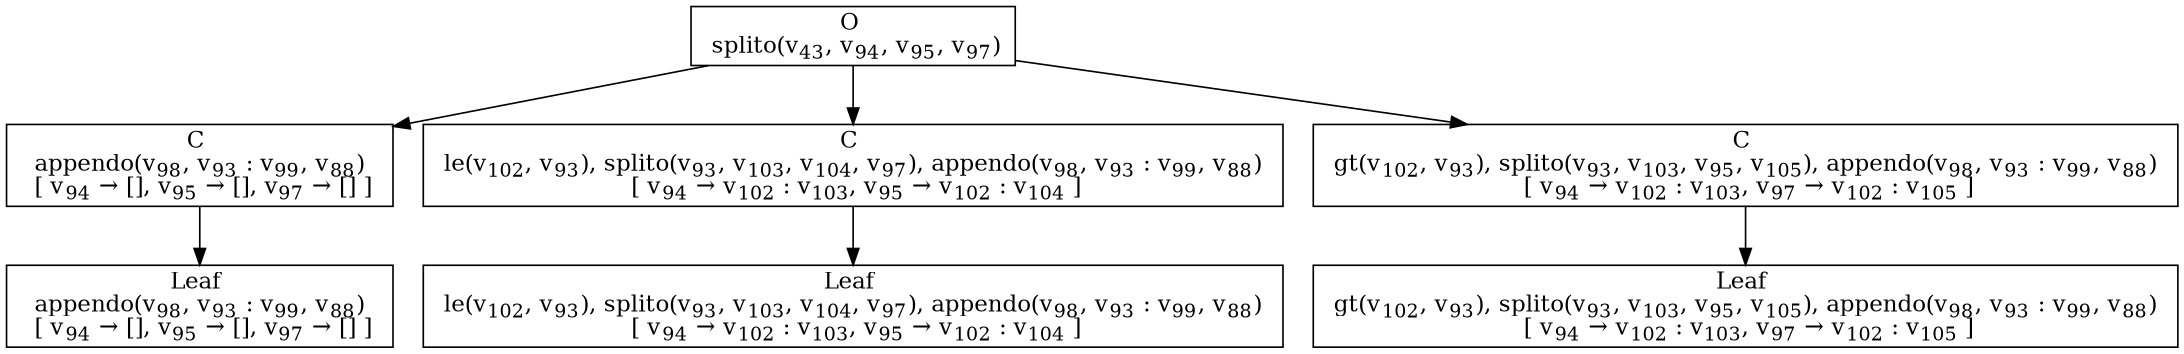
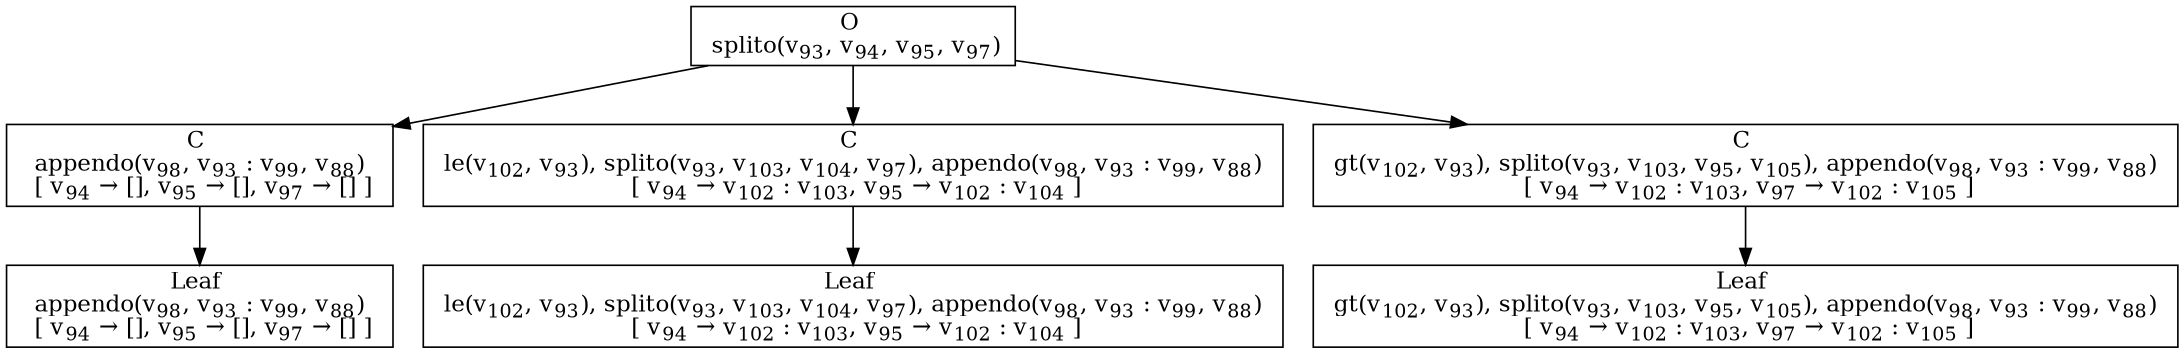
(812, 46) -> (812, 46)
